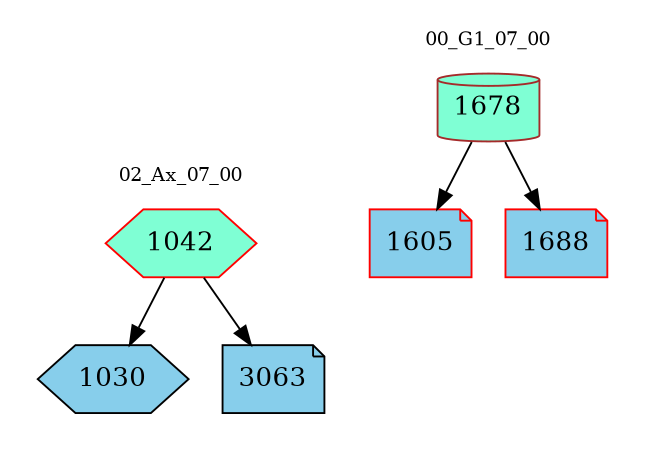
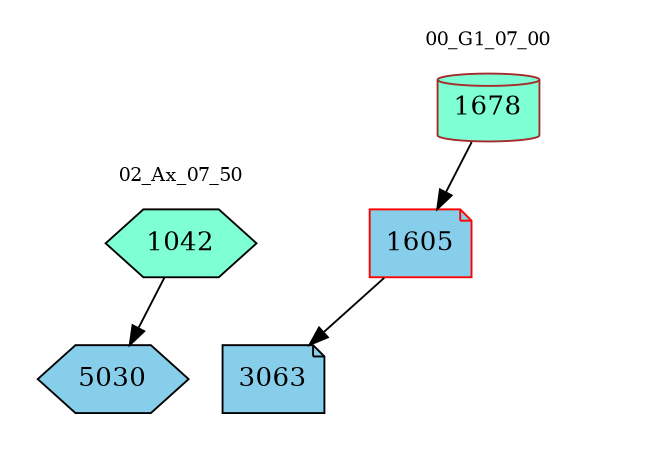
(181, 176) -> (181, 176)
(181, 243) -> (181, 243)
(556, 243) -> none
(222, 304) -> (354, 305)
(113, 379) -> (113, 379)
